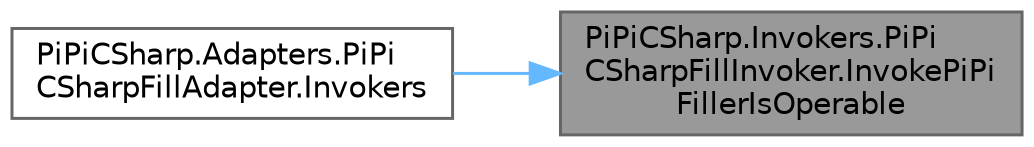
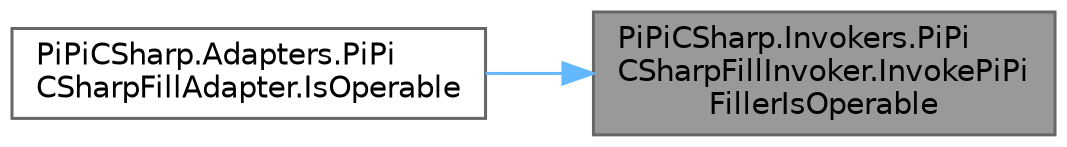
(232, 73) -> (249, 73)
